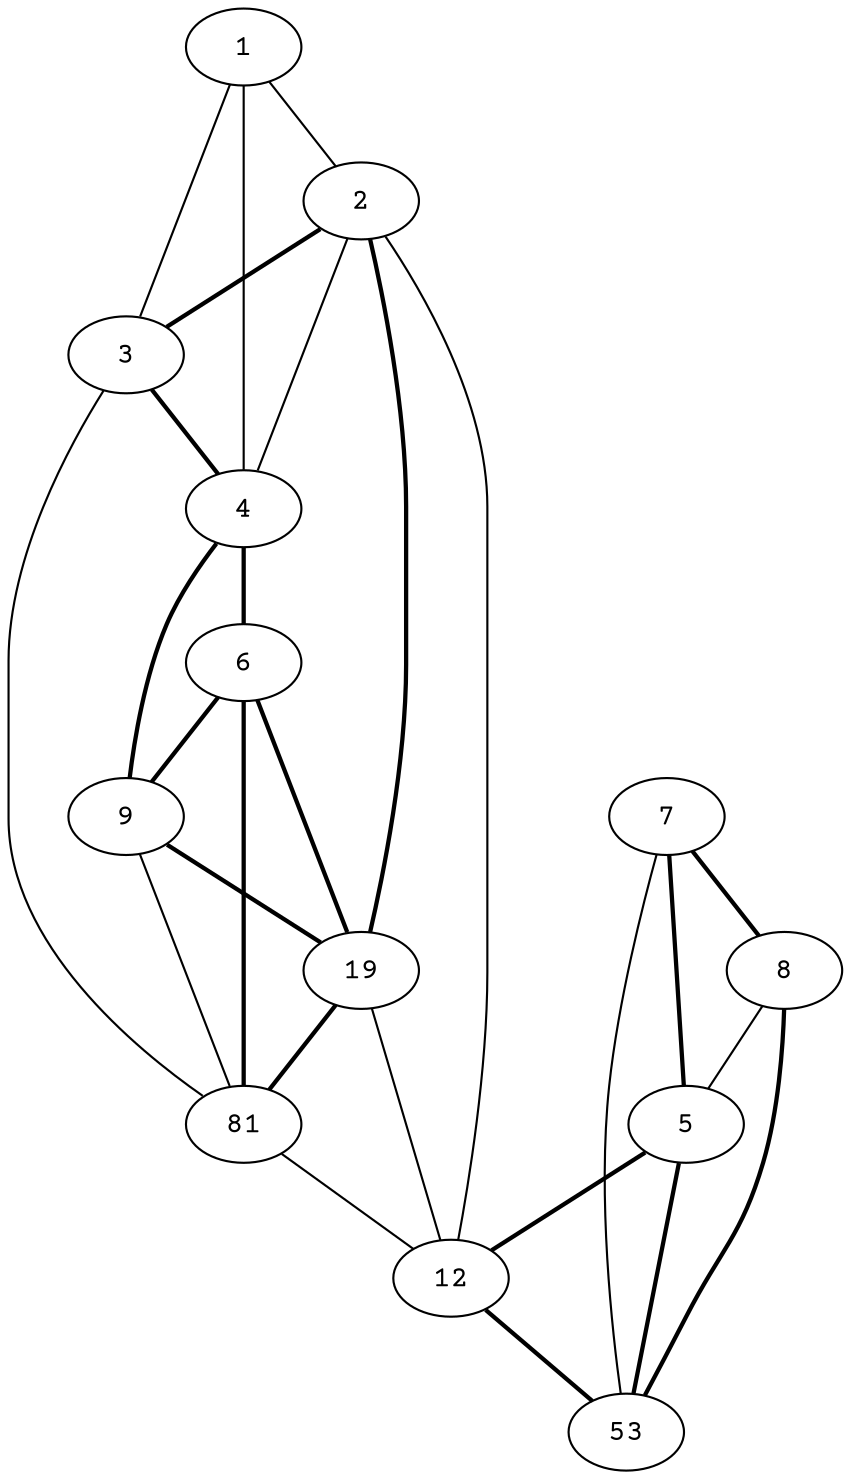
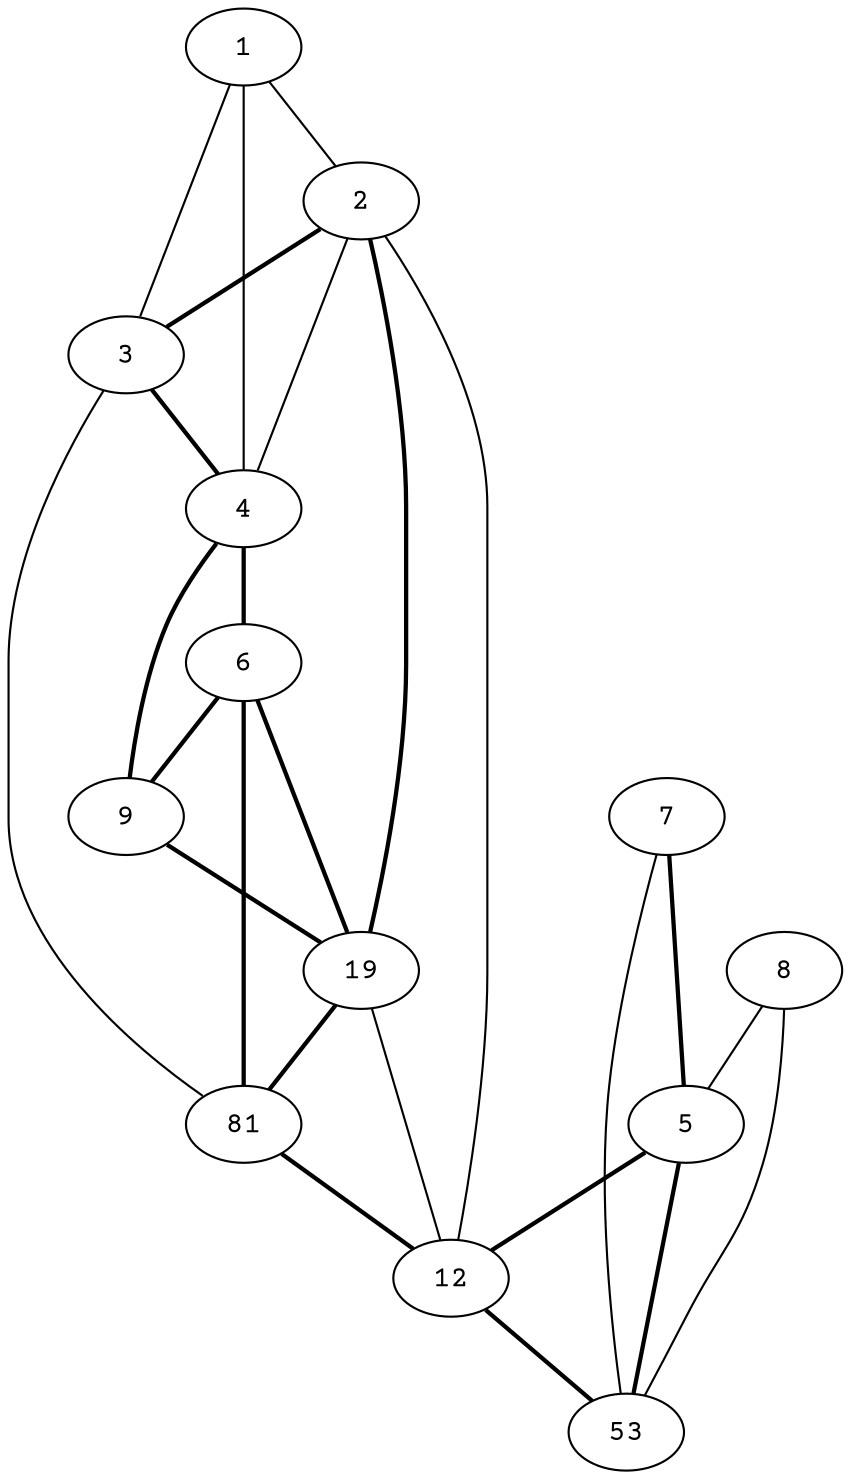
(726, 894) -> none
(185, 970) -> none
(347, 1201) -> (347, 1201)
(745, 1212) -> (745, 1212)
